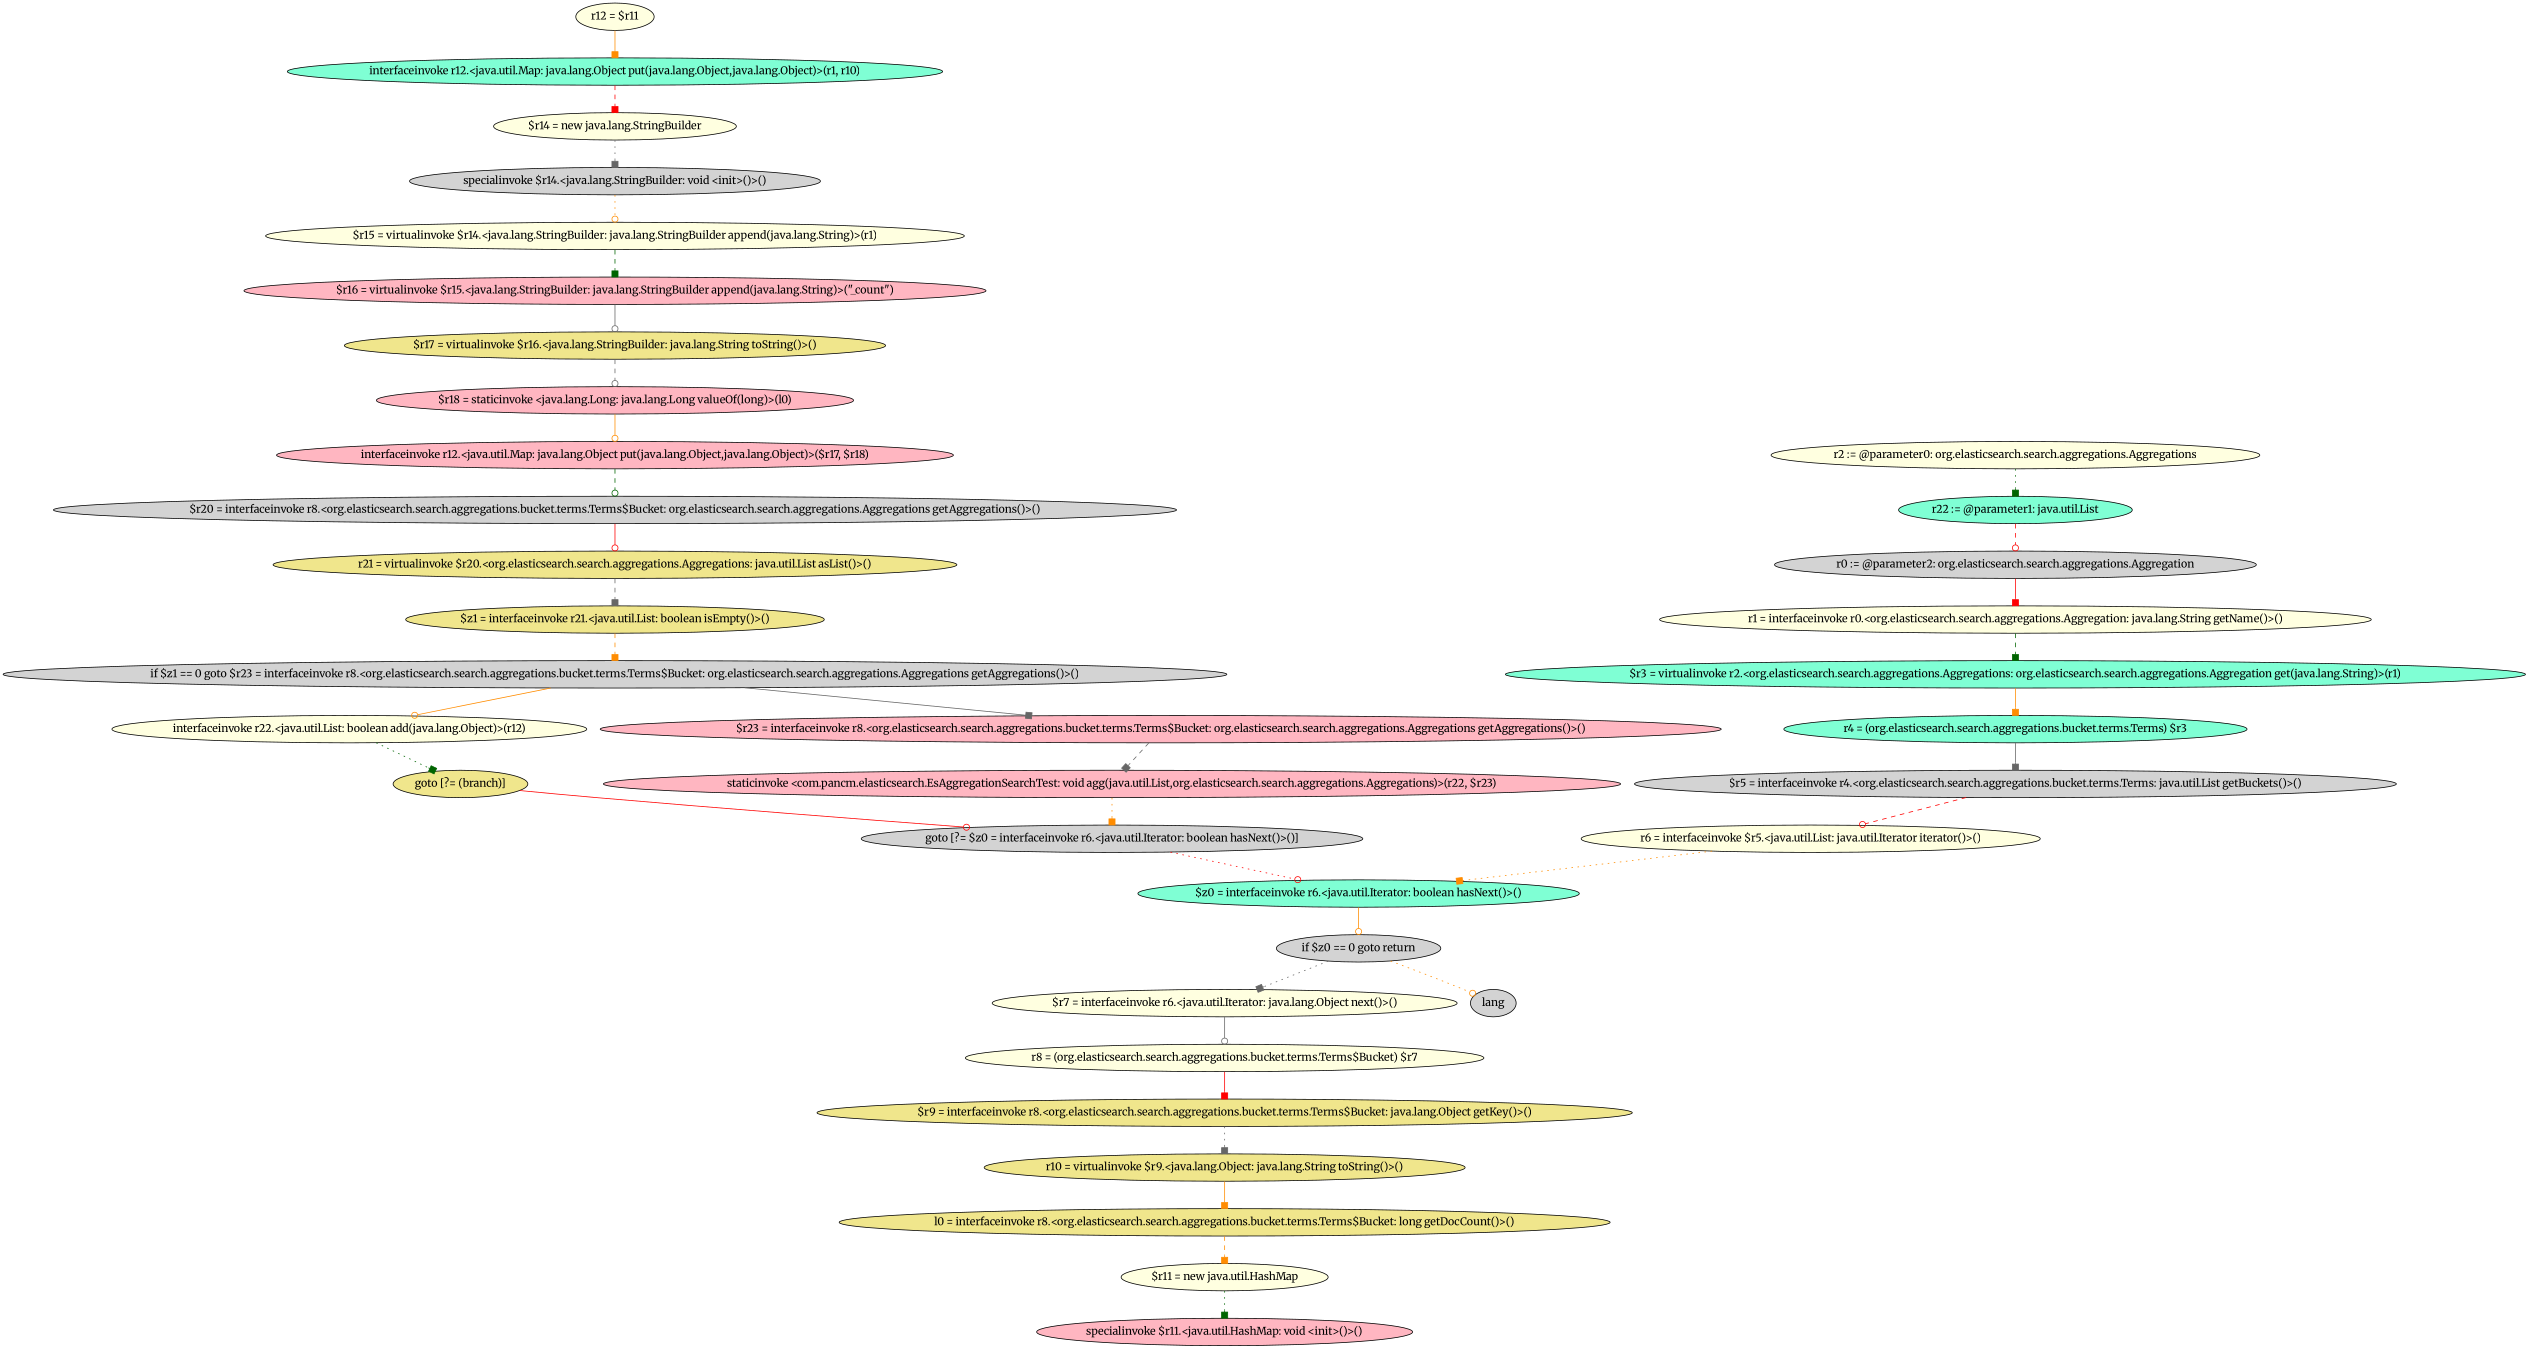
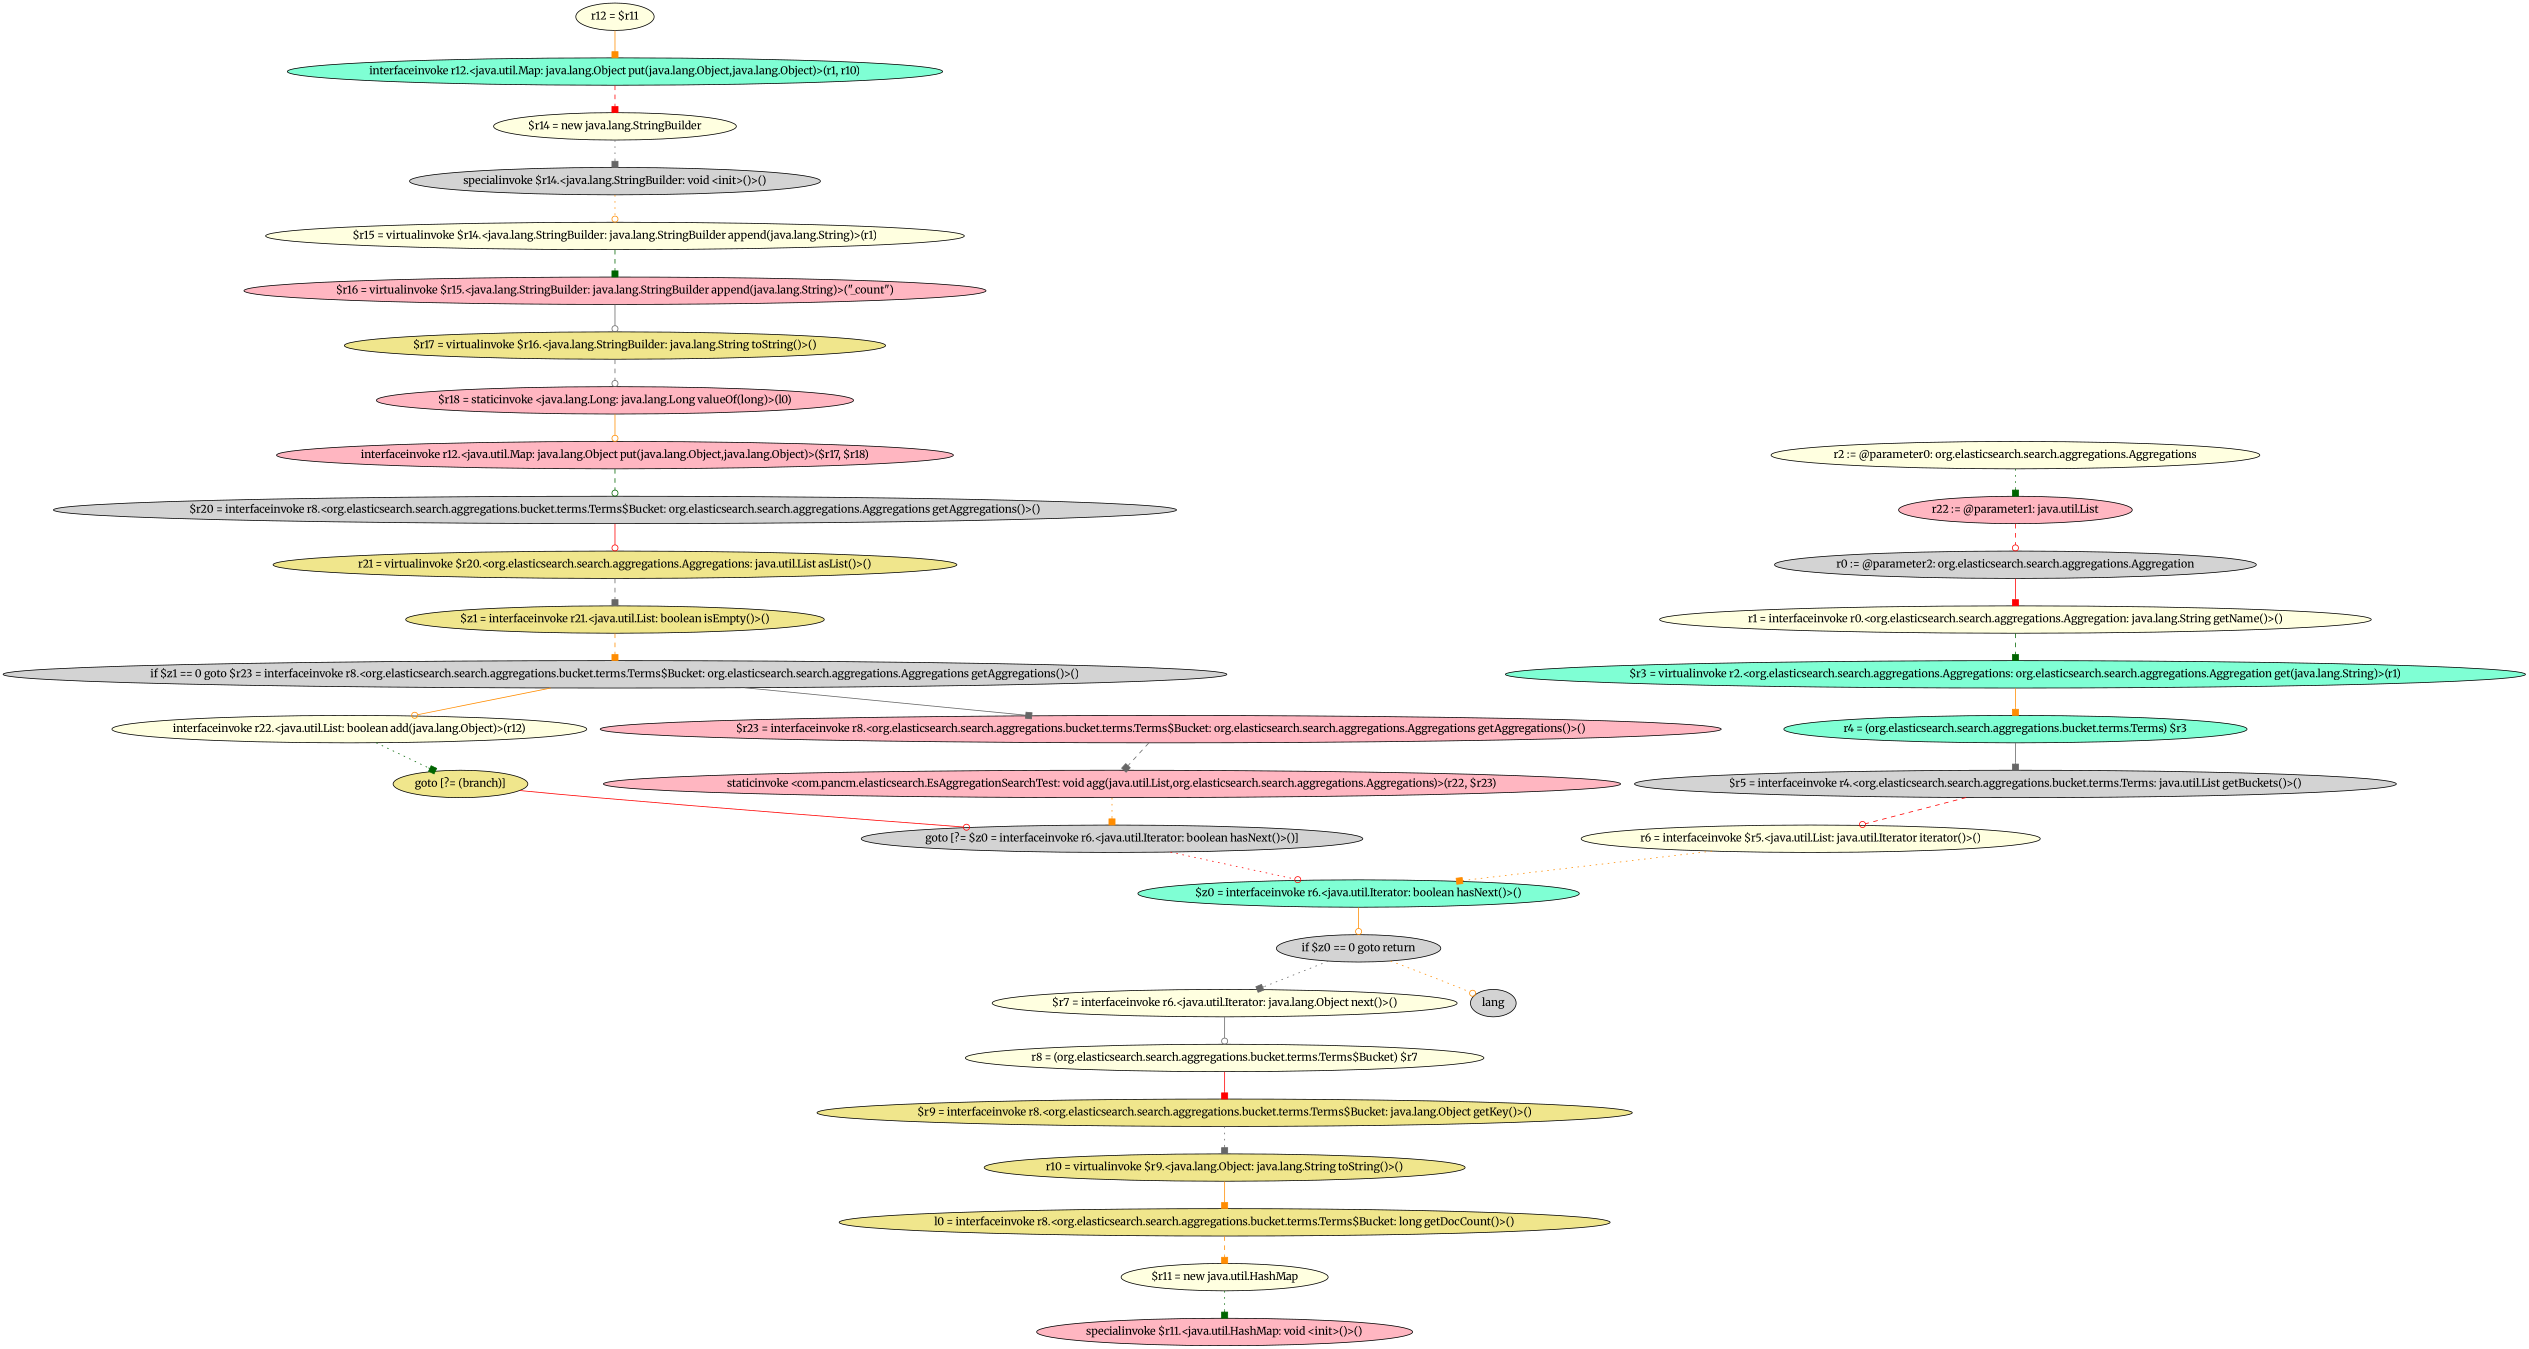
(2015, 510) -> (2015, 510)
